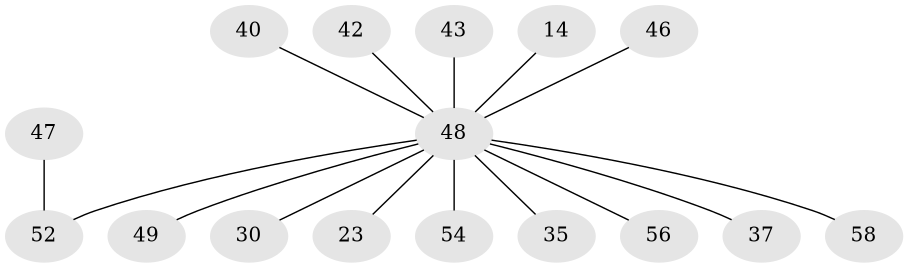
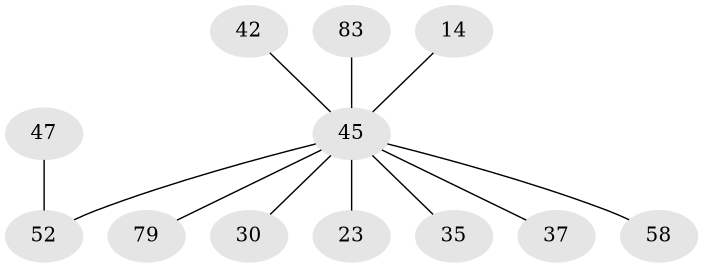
(249, 31) -> none
(454, 31) -> (352, 31)
(659, 31) -> none
(454, 134) -> (352, 134)
(147, 236) -> (147, 236)
(454, 236) -> none
(659, 236) -> none
